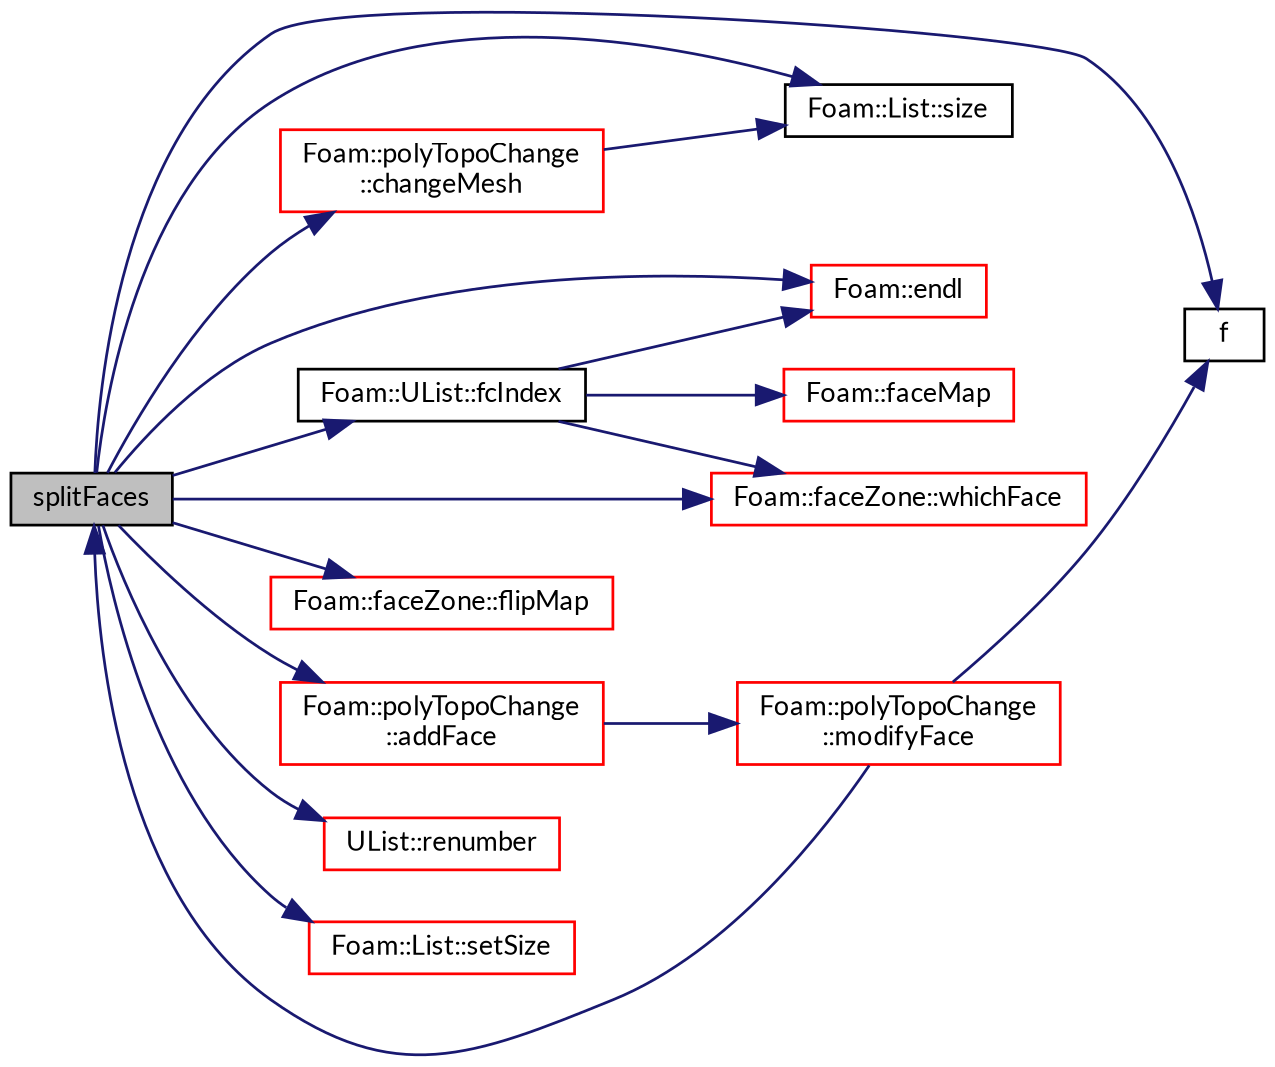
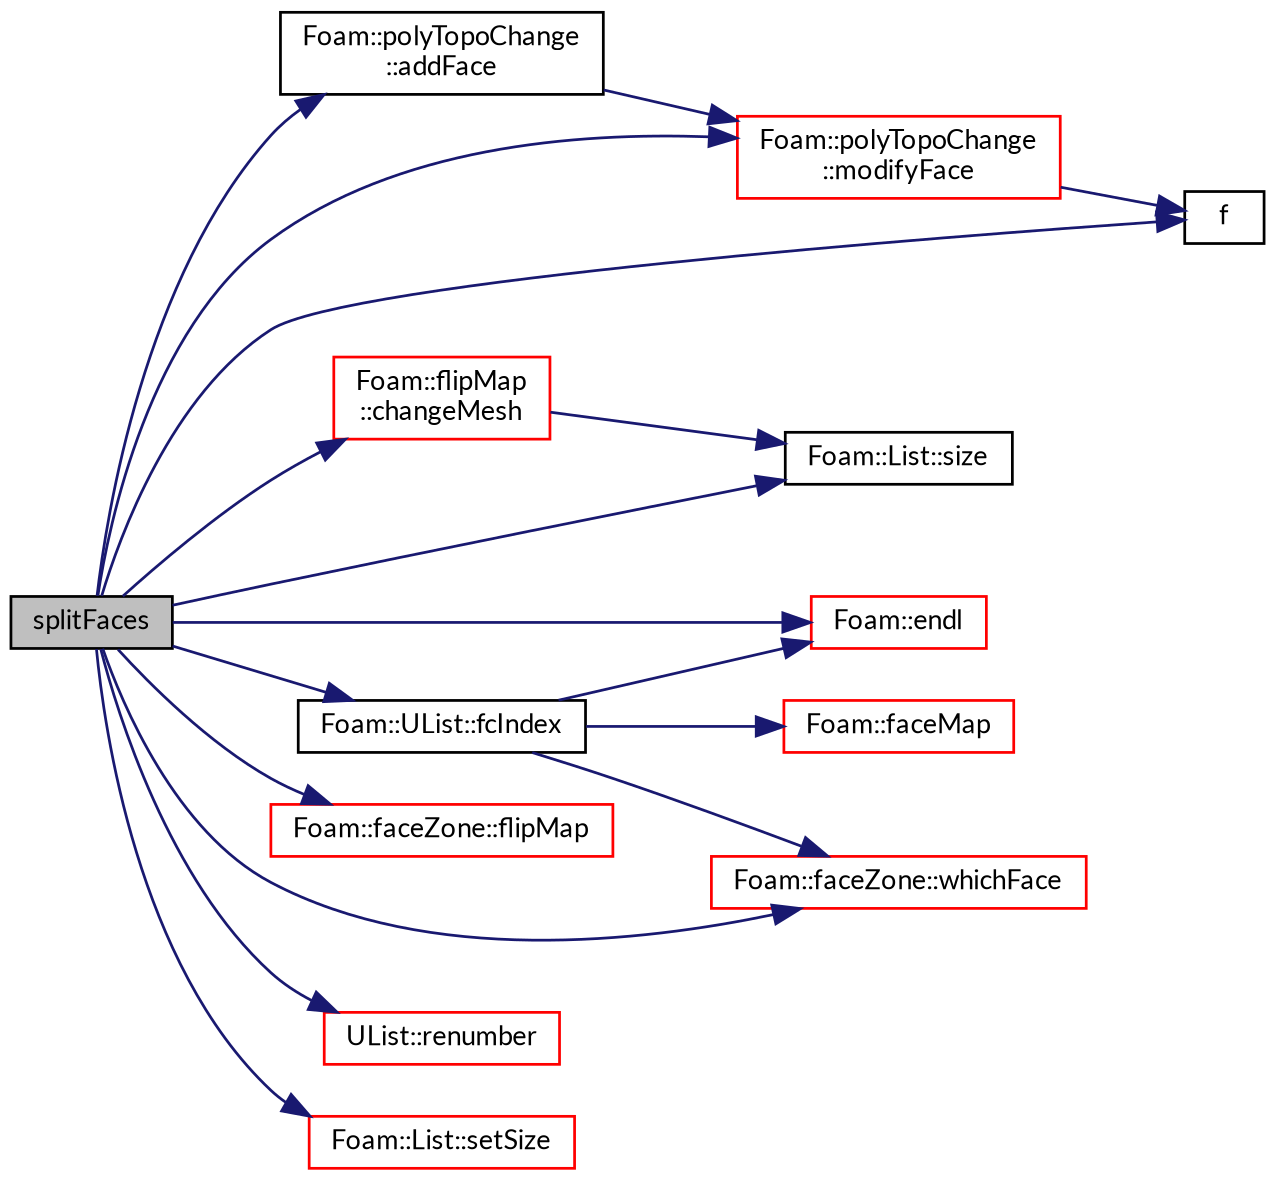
(442, 171) -> (442, 398)
(442, 723) -> (442, 53)
(369, 1048) -> (293, 225)
